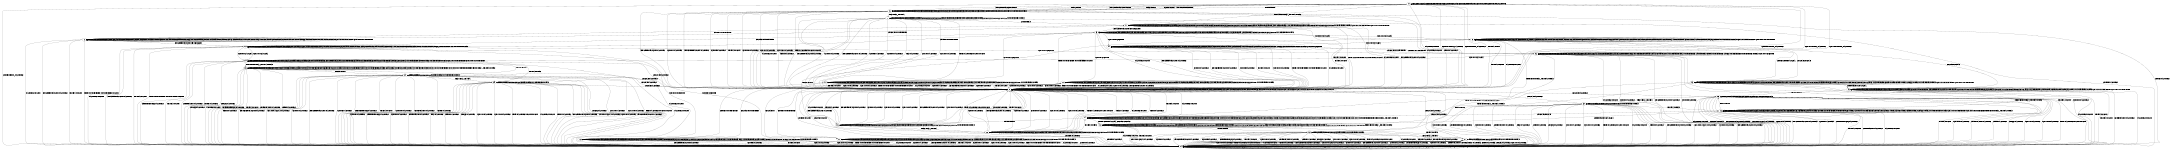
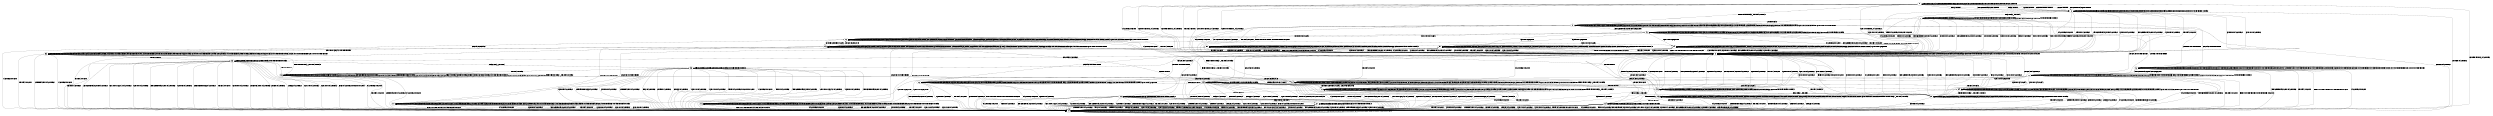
(637, 86) -> (1452, 56)
(1857, 86) -> (338, 50)
(770, 111) -> (630, 75)
